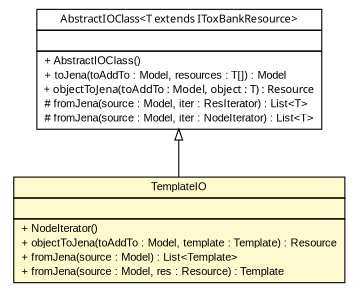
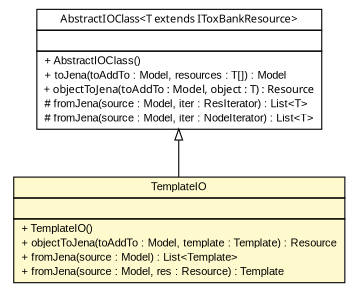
(60, 229) -> (57, 229)
